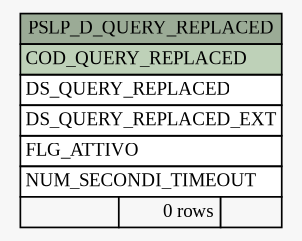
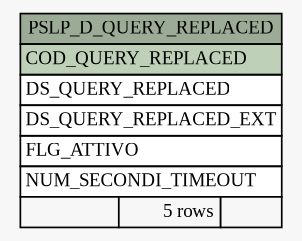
(189, 211) -> (189, 211)
